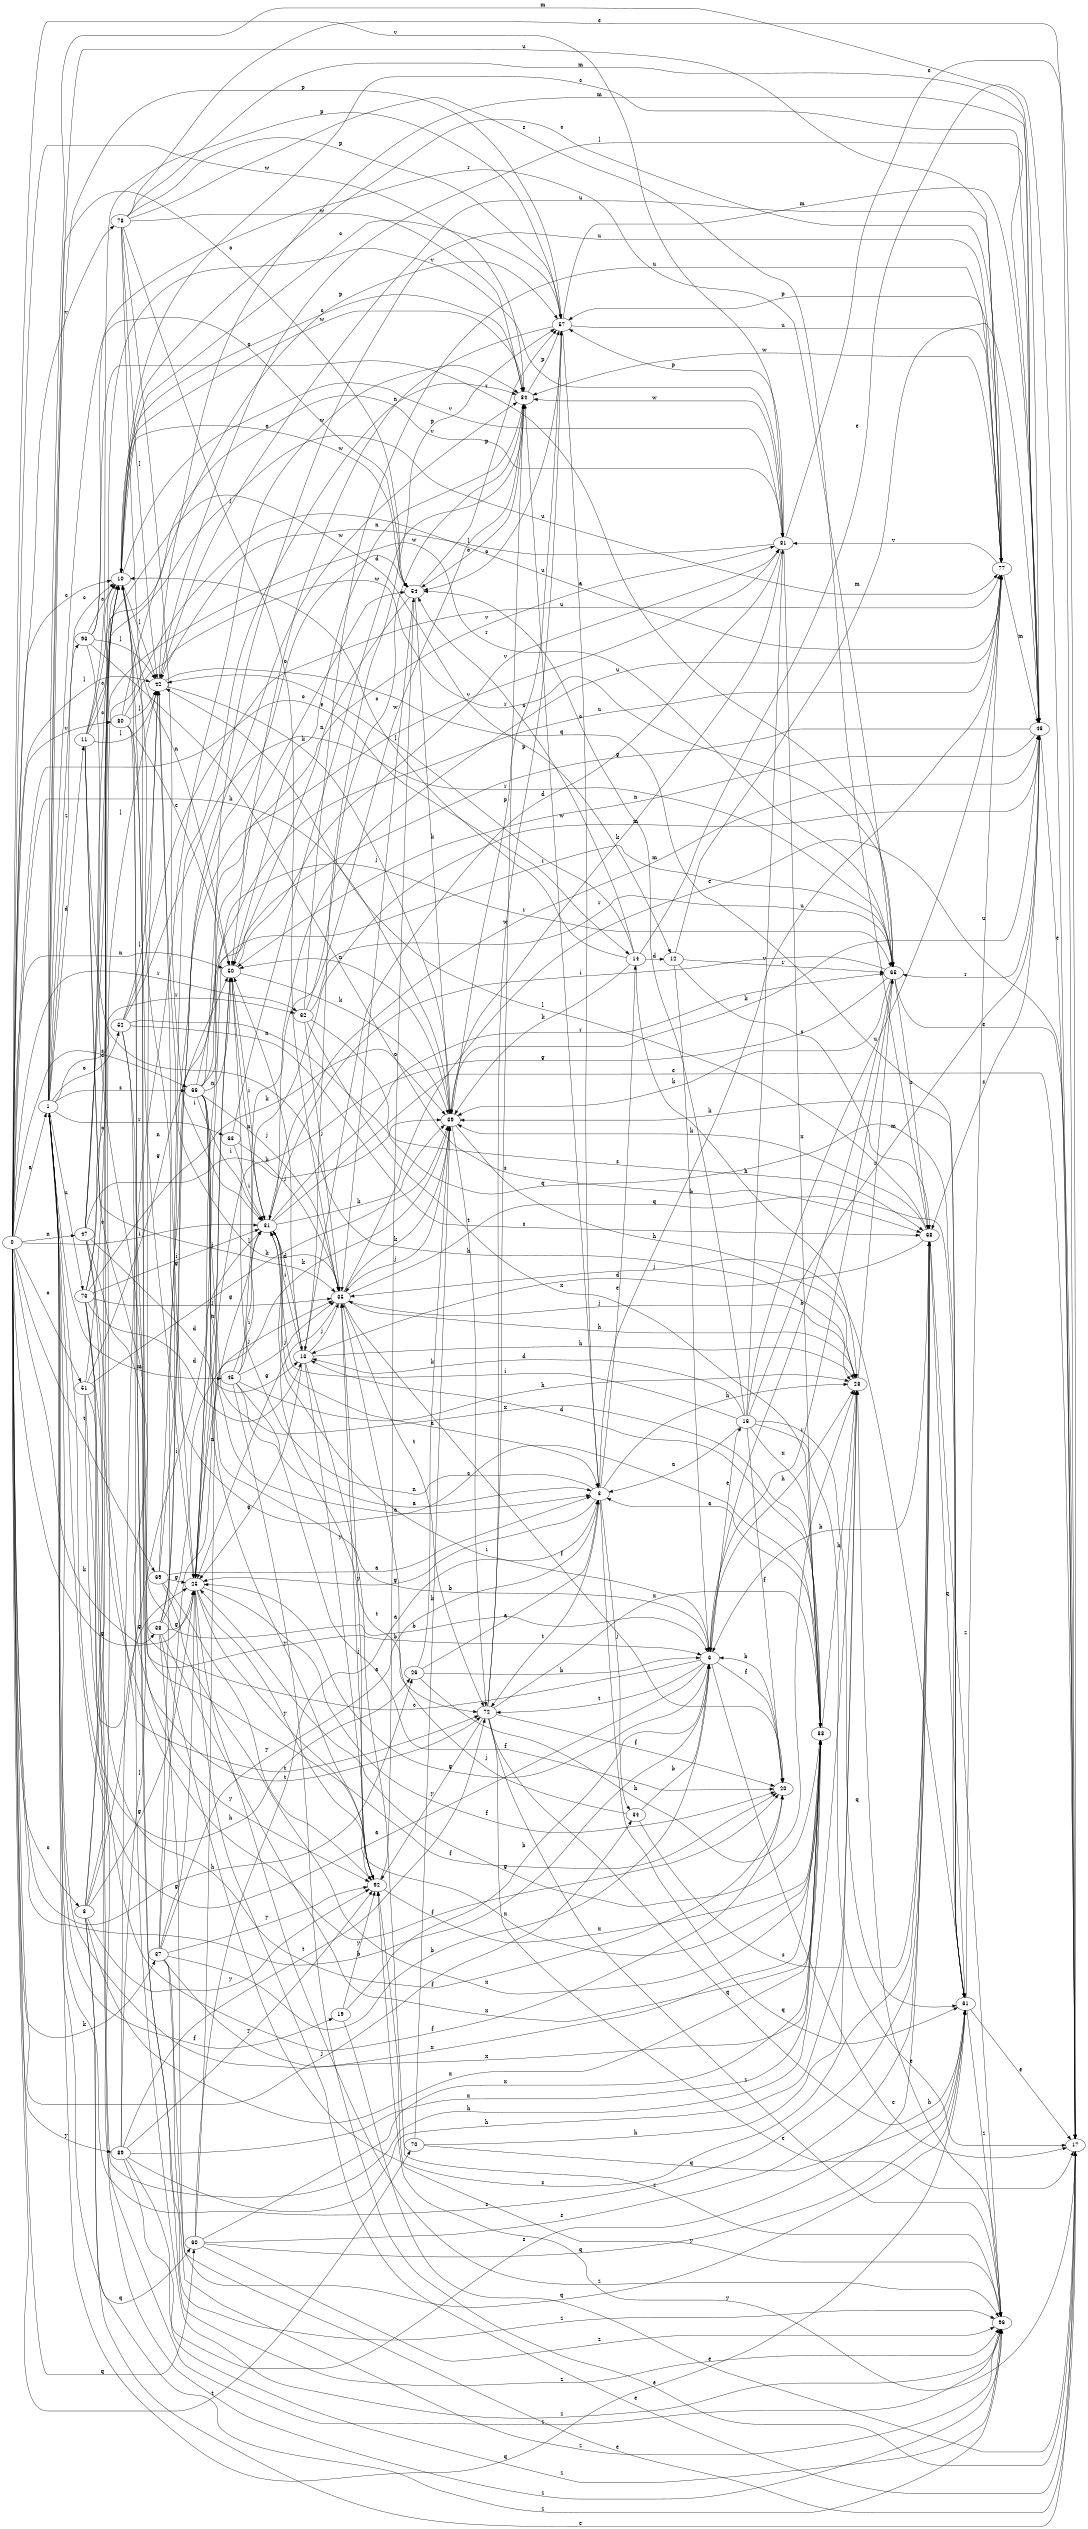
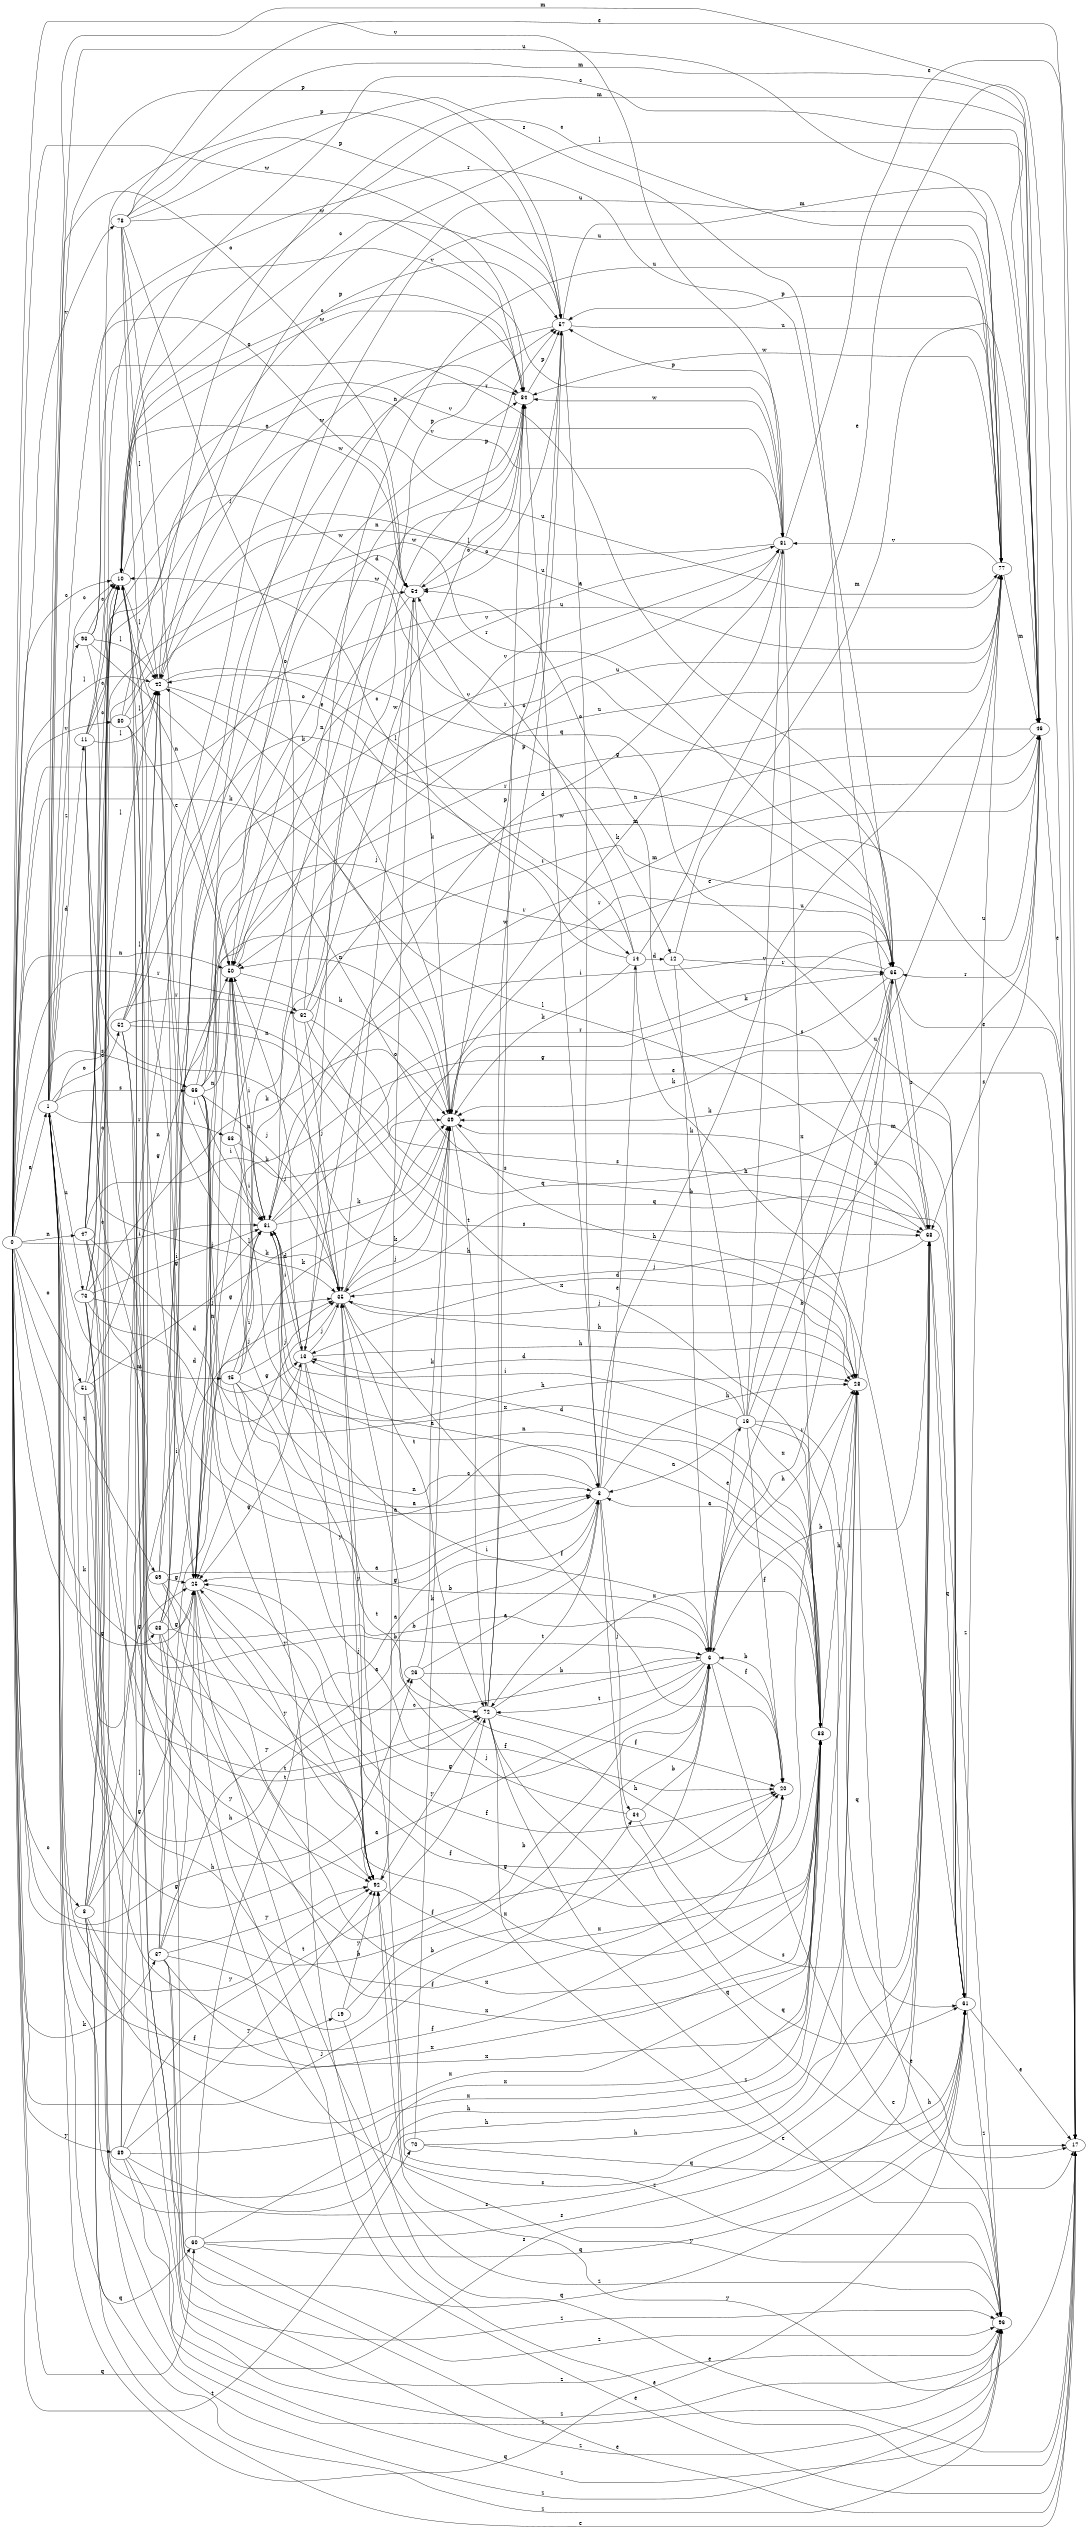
(212, 1609) -> (470, 1439)
